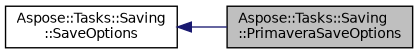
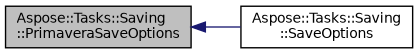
(209, 27) -> (223, 27)
